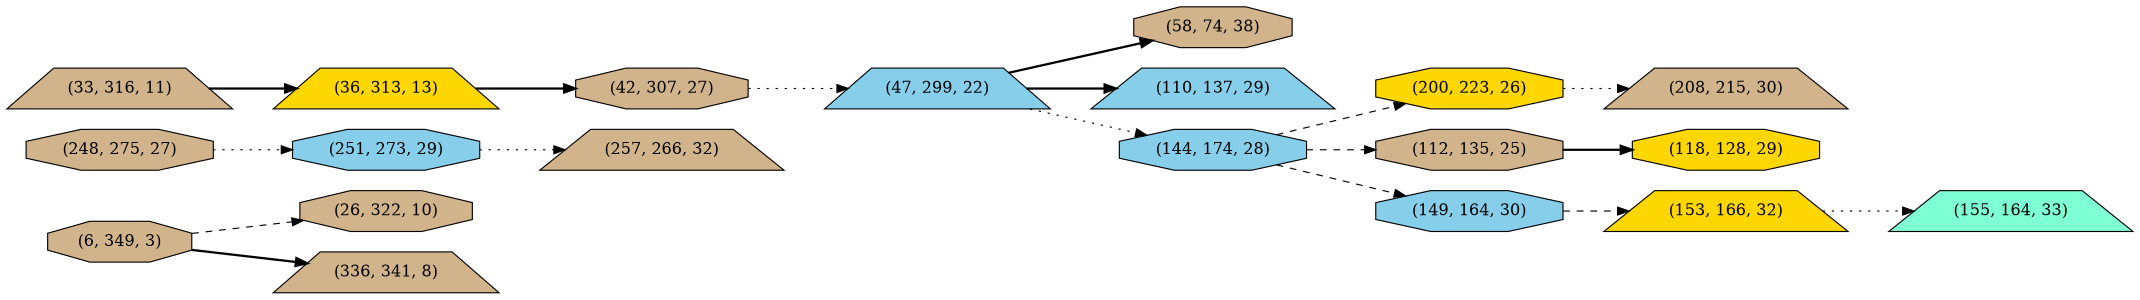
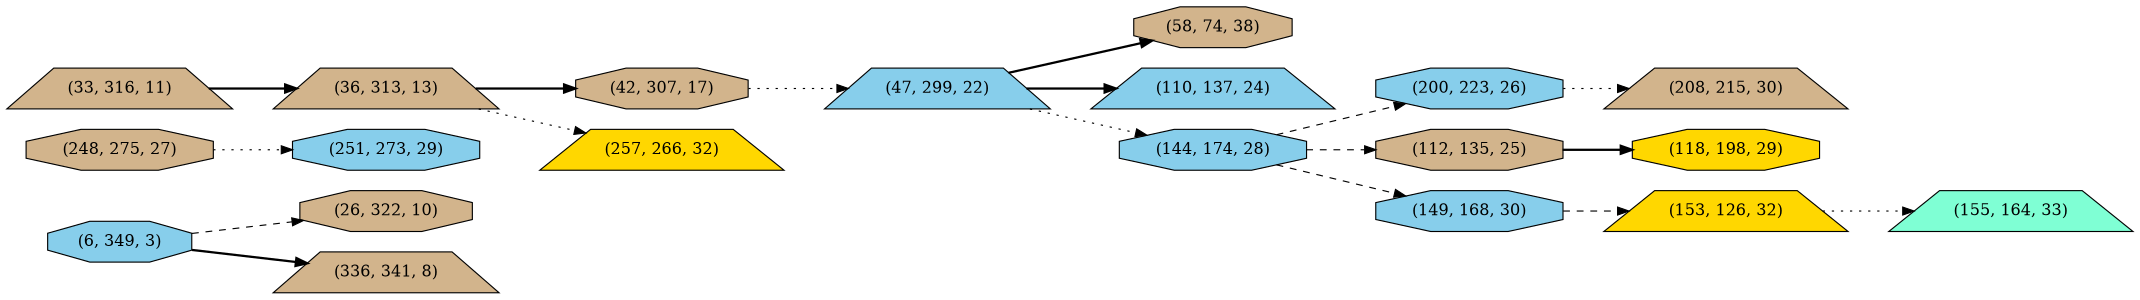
(386, 89) -> (386, 89)
(662, 89) -> (662, 89)
(1213, 89) -> (1213, 89)
(1469, 89) -> (1469, 89)
(517, 150) -> (527, 120)
(662, 150) -> (662, 150)
(1726, 150) -> (1726, 150)
(1469, 211) -> (1469, 211)
(1726, 211) -> (1726, 211)
(120, 242) -> (120, 242)
